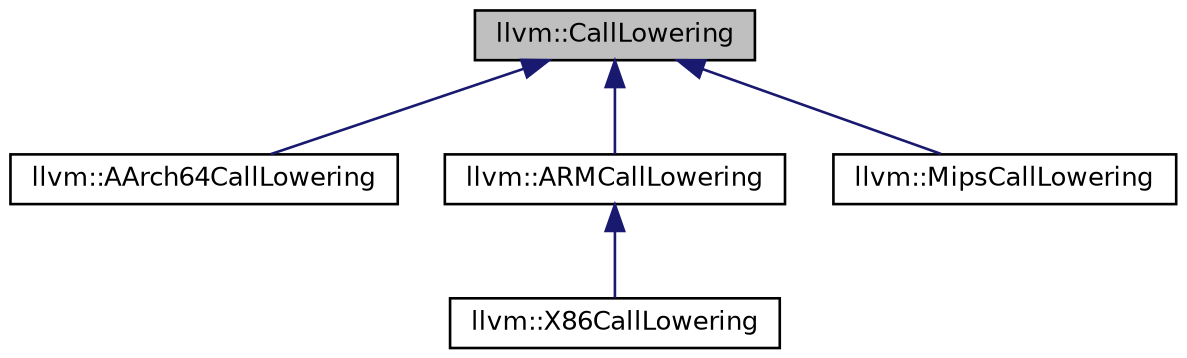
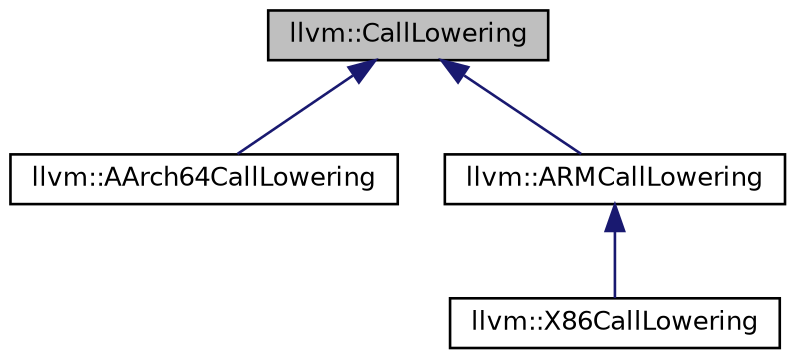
(1005, 179) -> none
